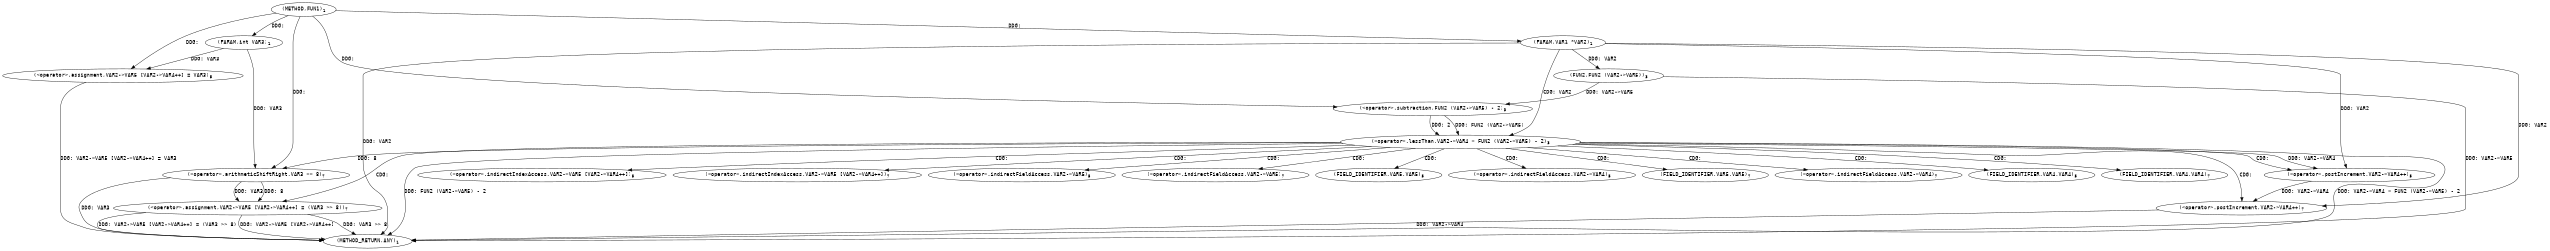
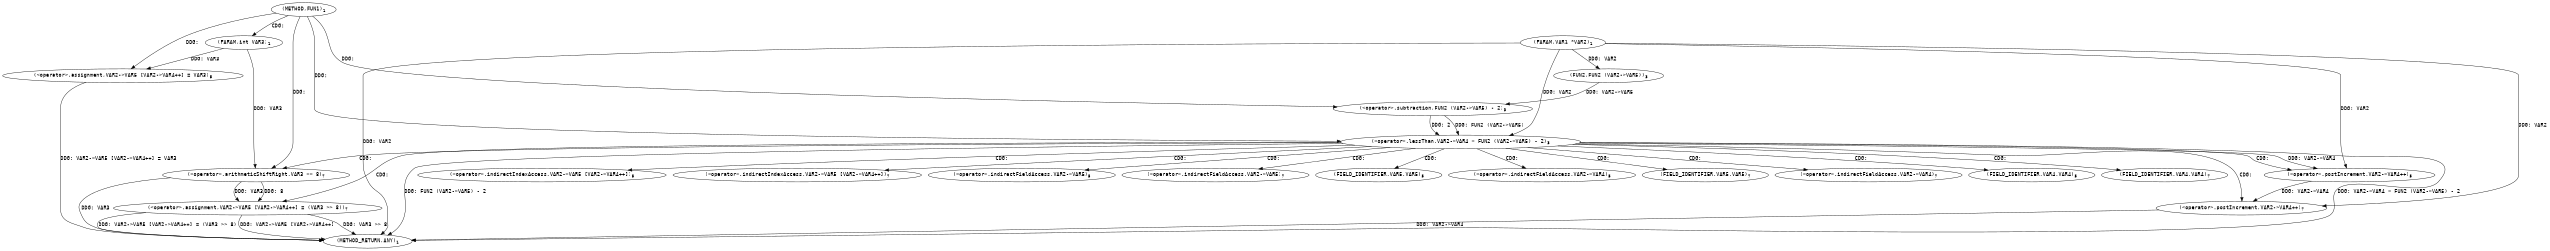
(280, 26) -> (280, 26)
(926, 26) -> (778, 135)
(1557, 92) -> (1557, 92)
(367, 159) -> (367, 159)
(1967, 229) -> none
